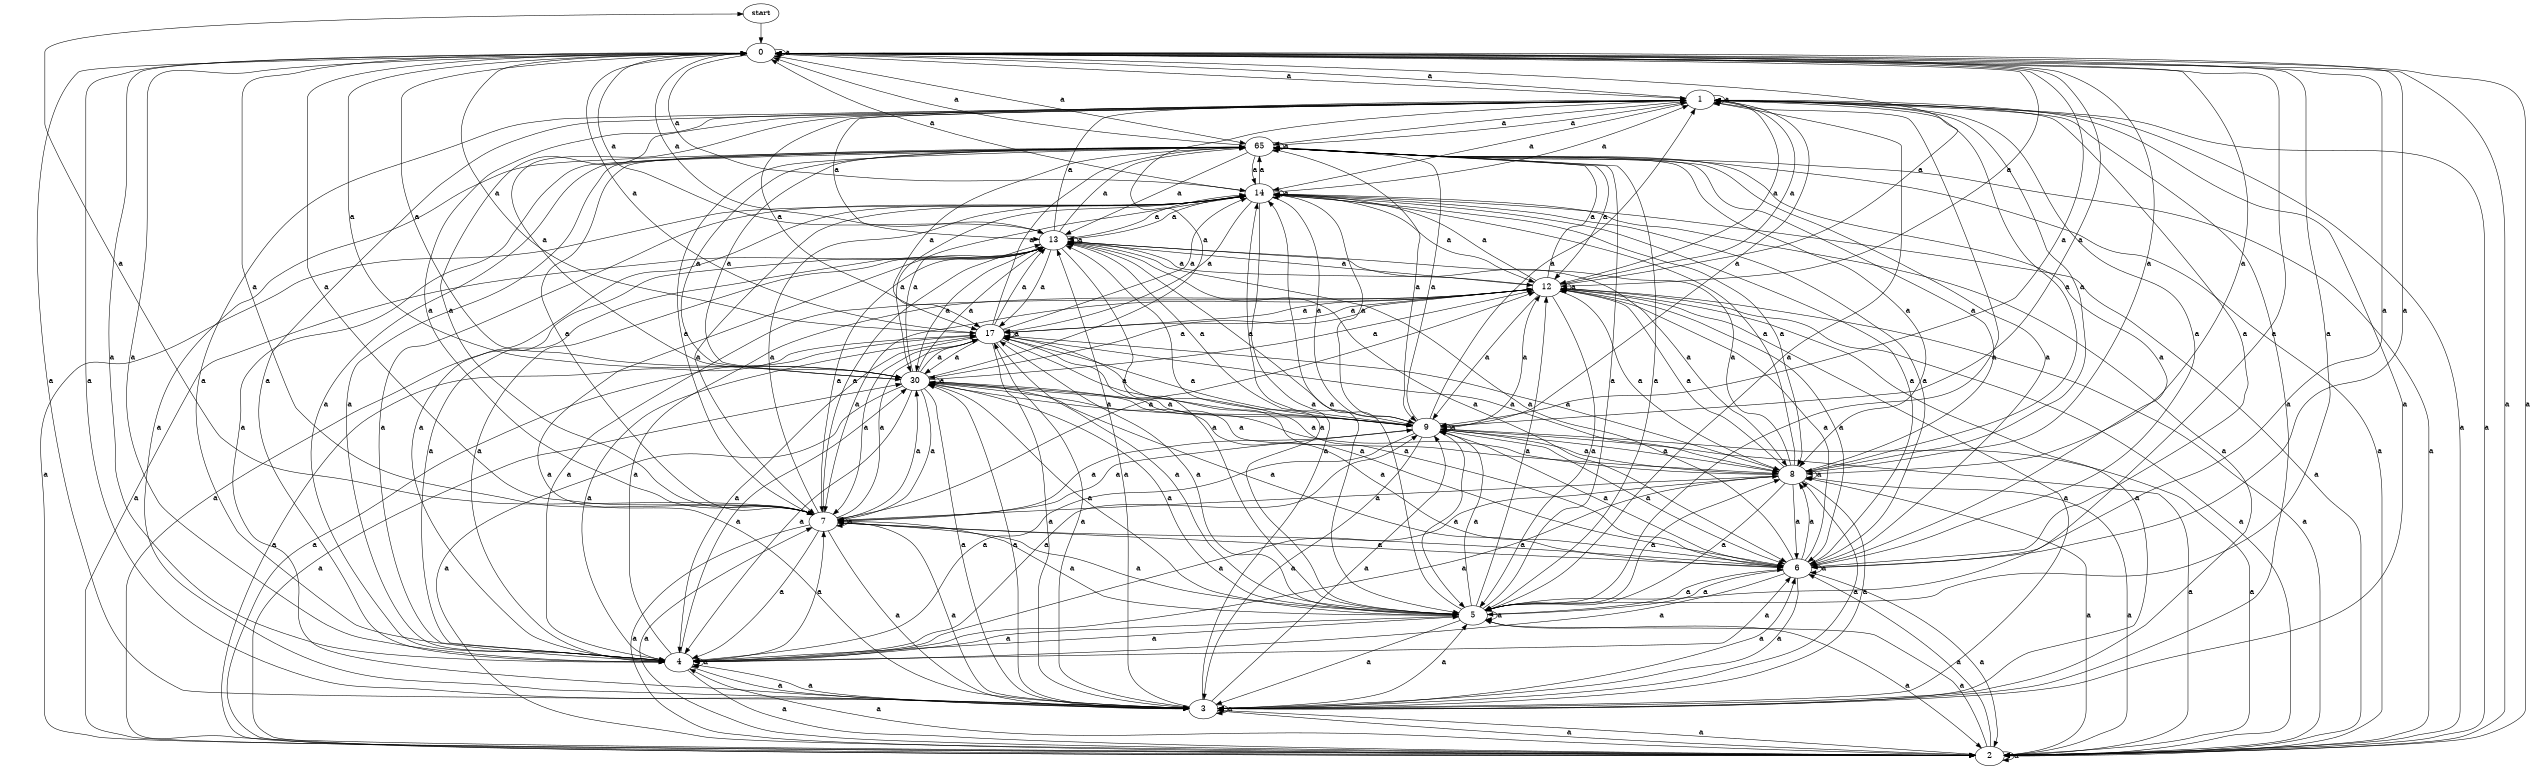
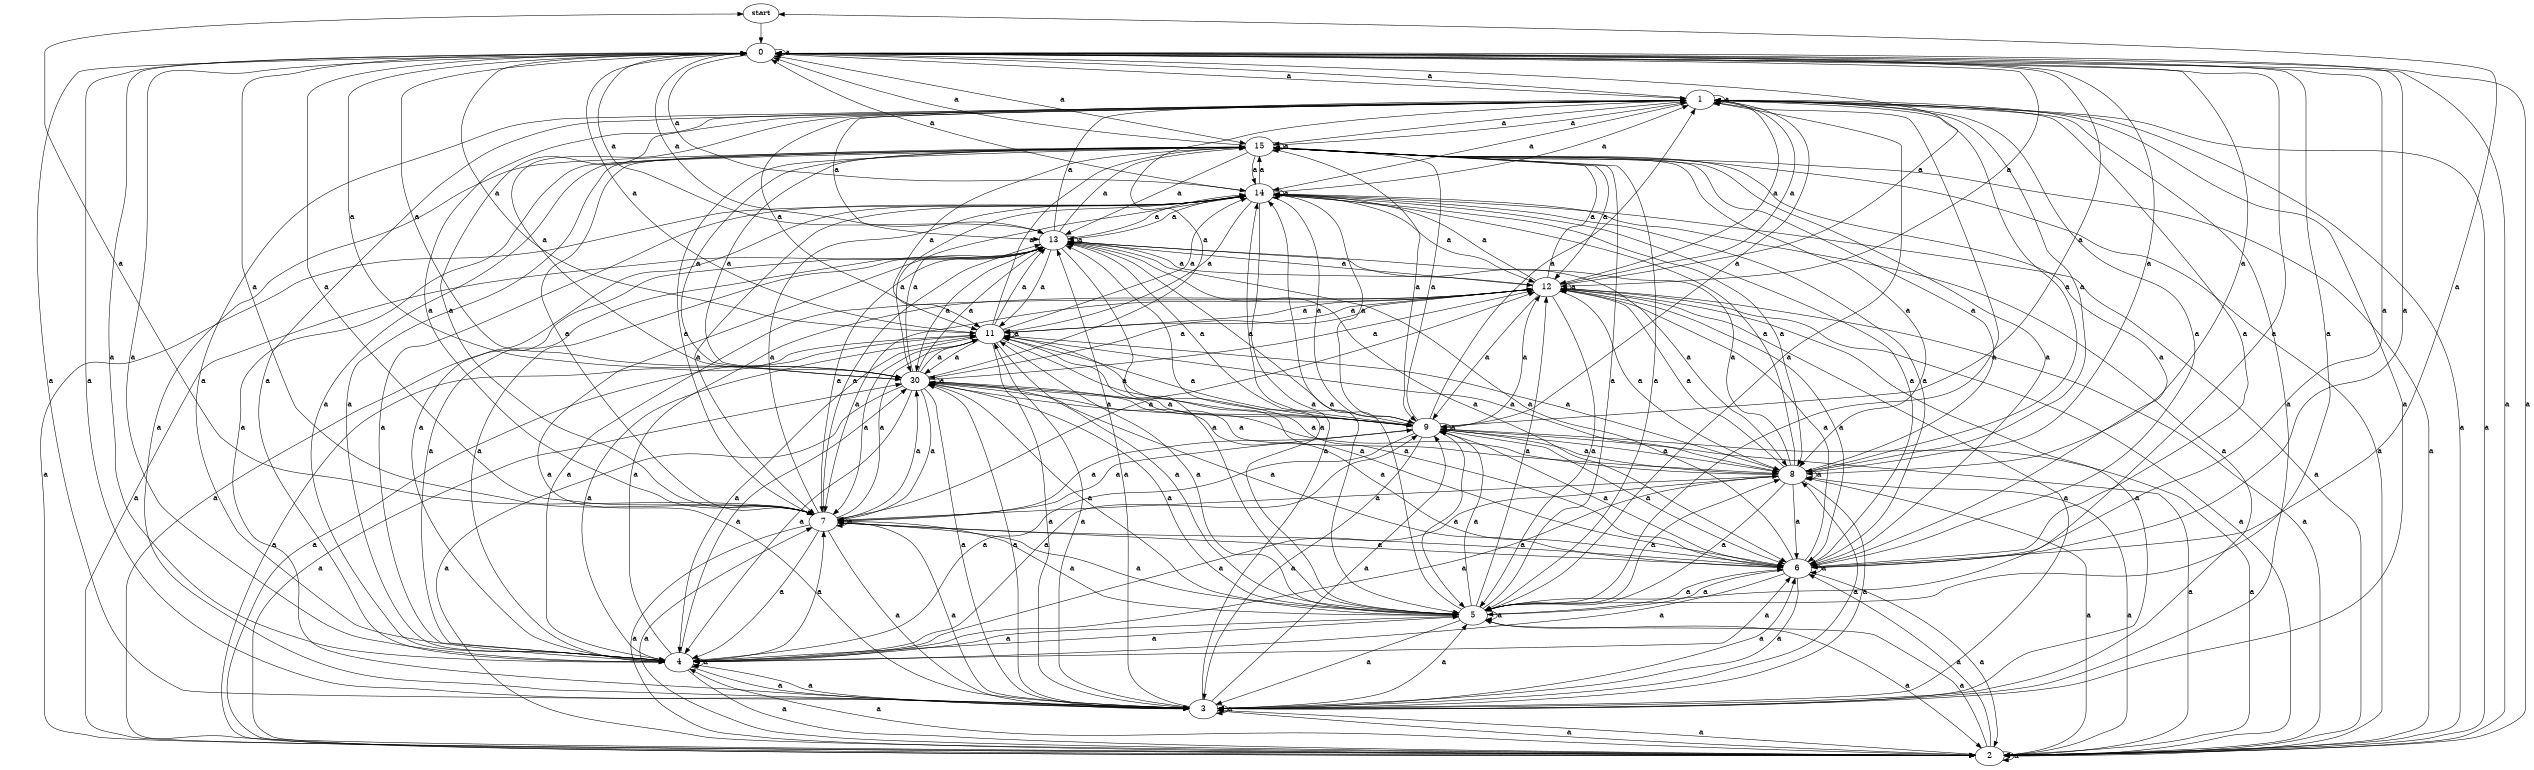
(2037, 77) -> none
(1259, 147) -> (1259, 147)
(990, 334) -> (990, 334)
(1809, 524) -> (2135, 46)
